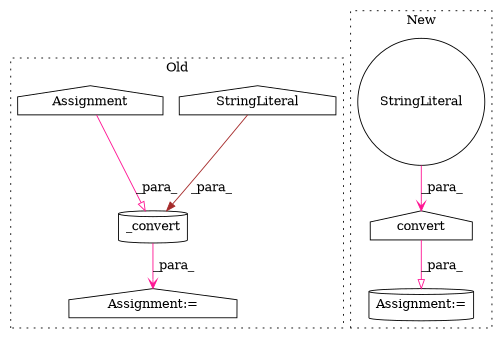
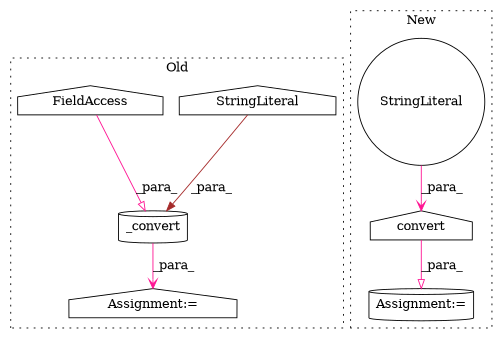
(90, 102) -> (90, 102)
